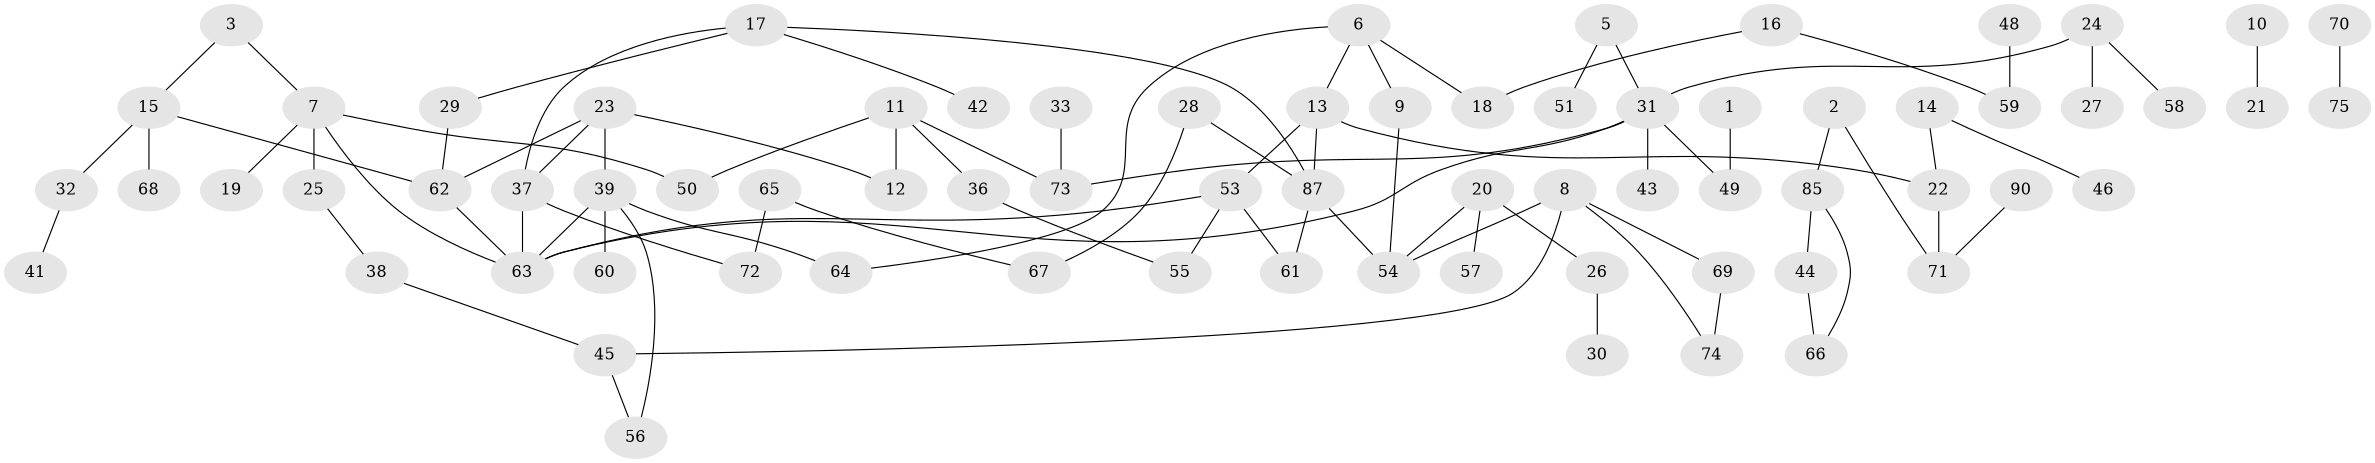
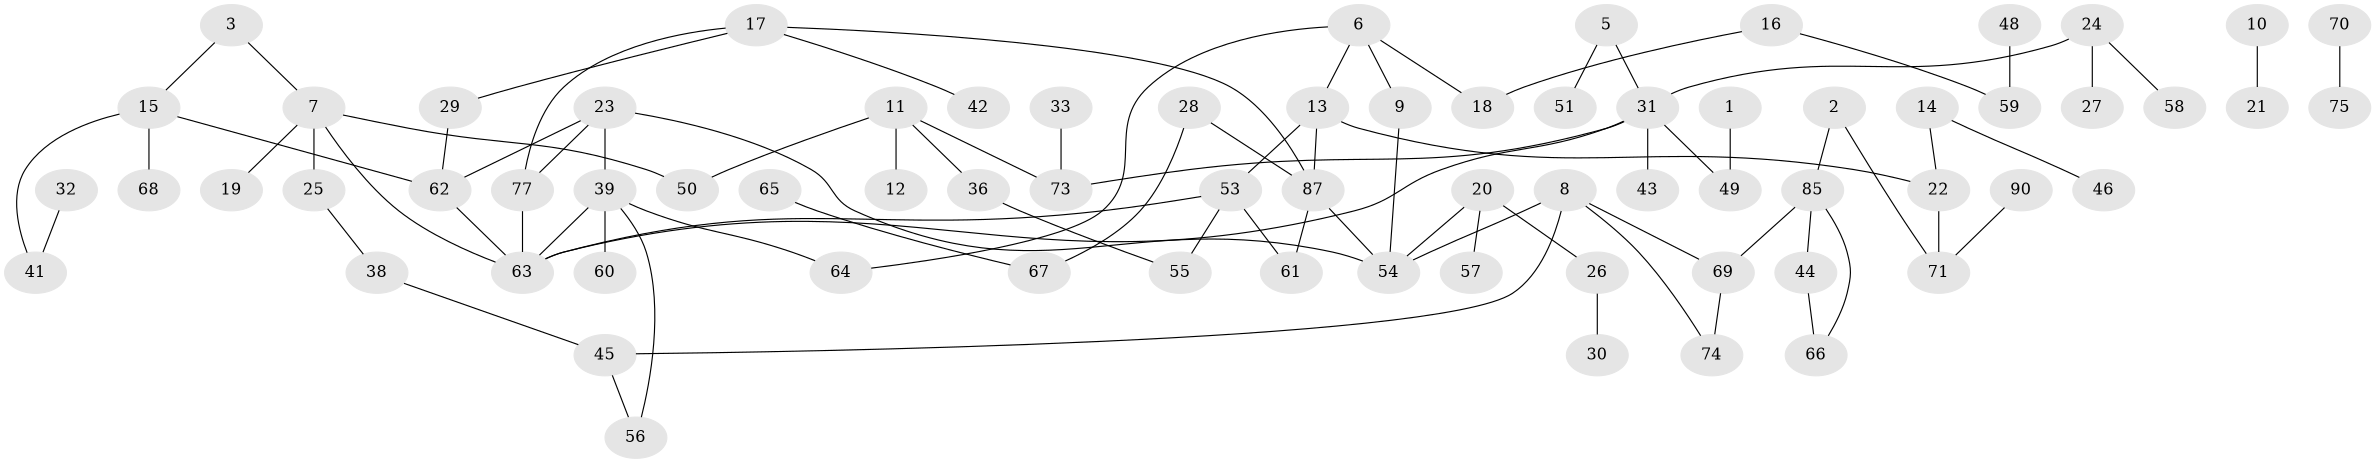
(754, 142) -> (965, 244)
(108, 149) -> (33, 159)
(522, 190) -> (522, 190)
none -> (1768, 231)
(751, 273) -> none
